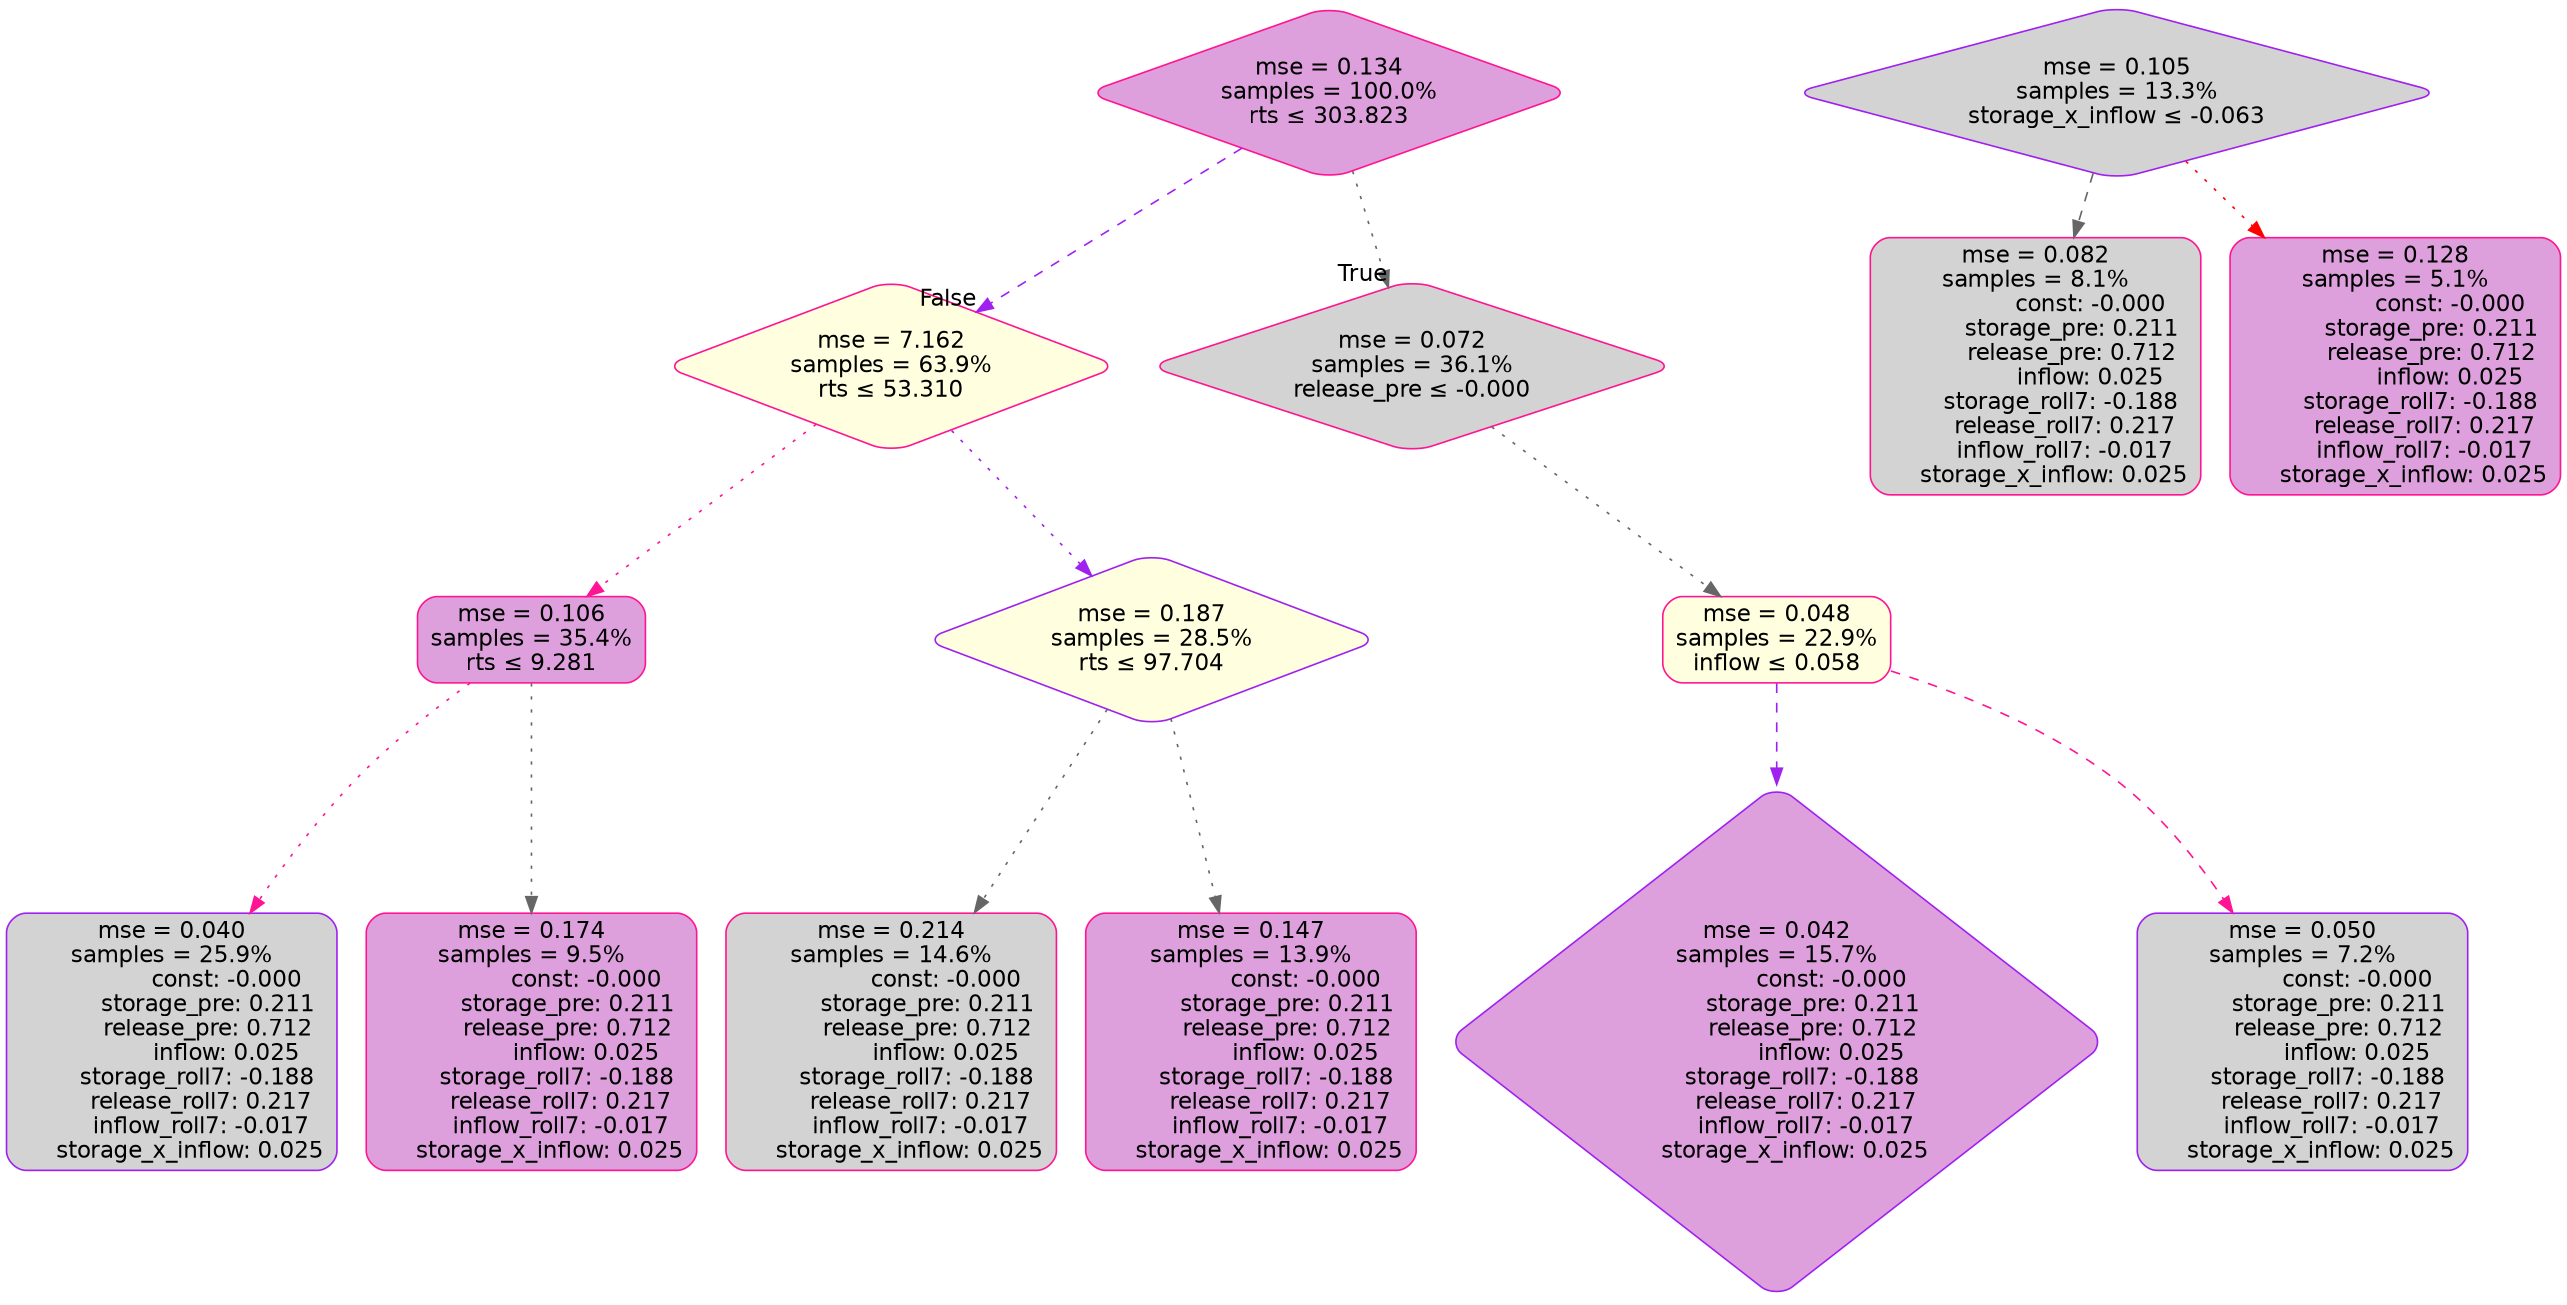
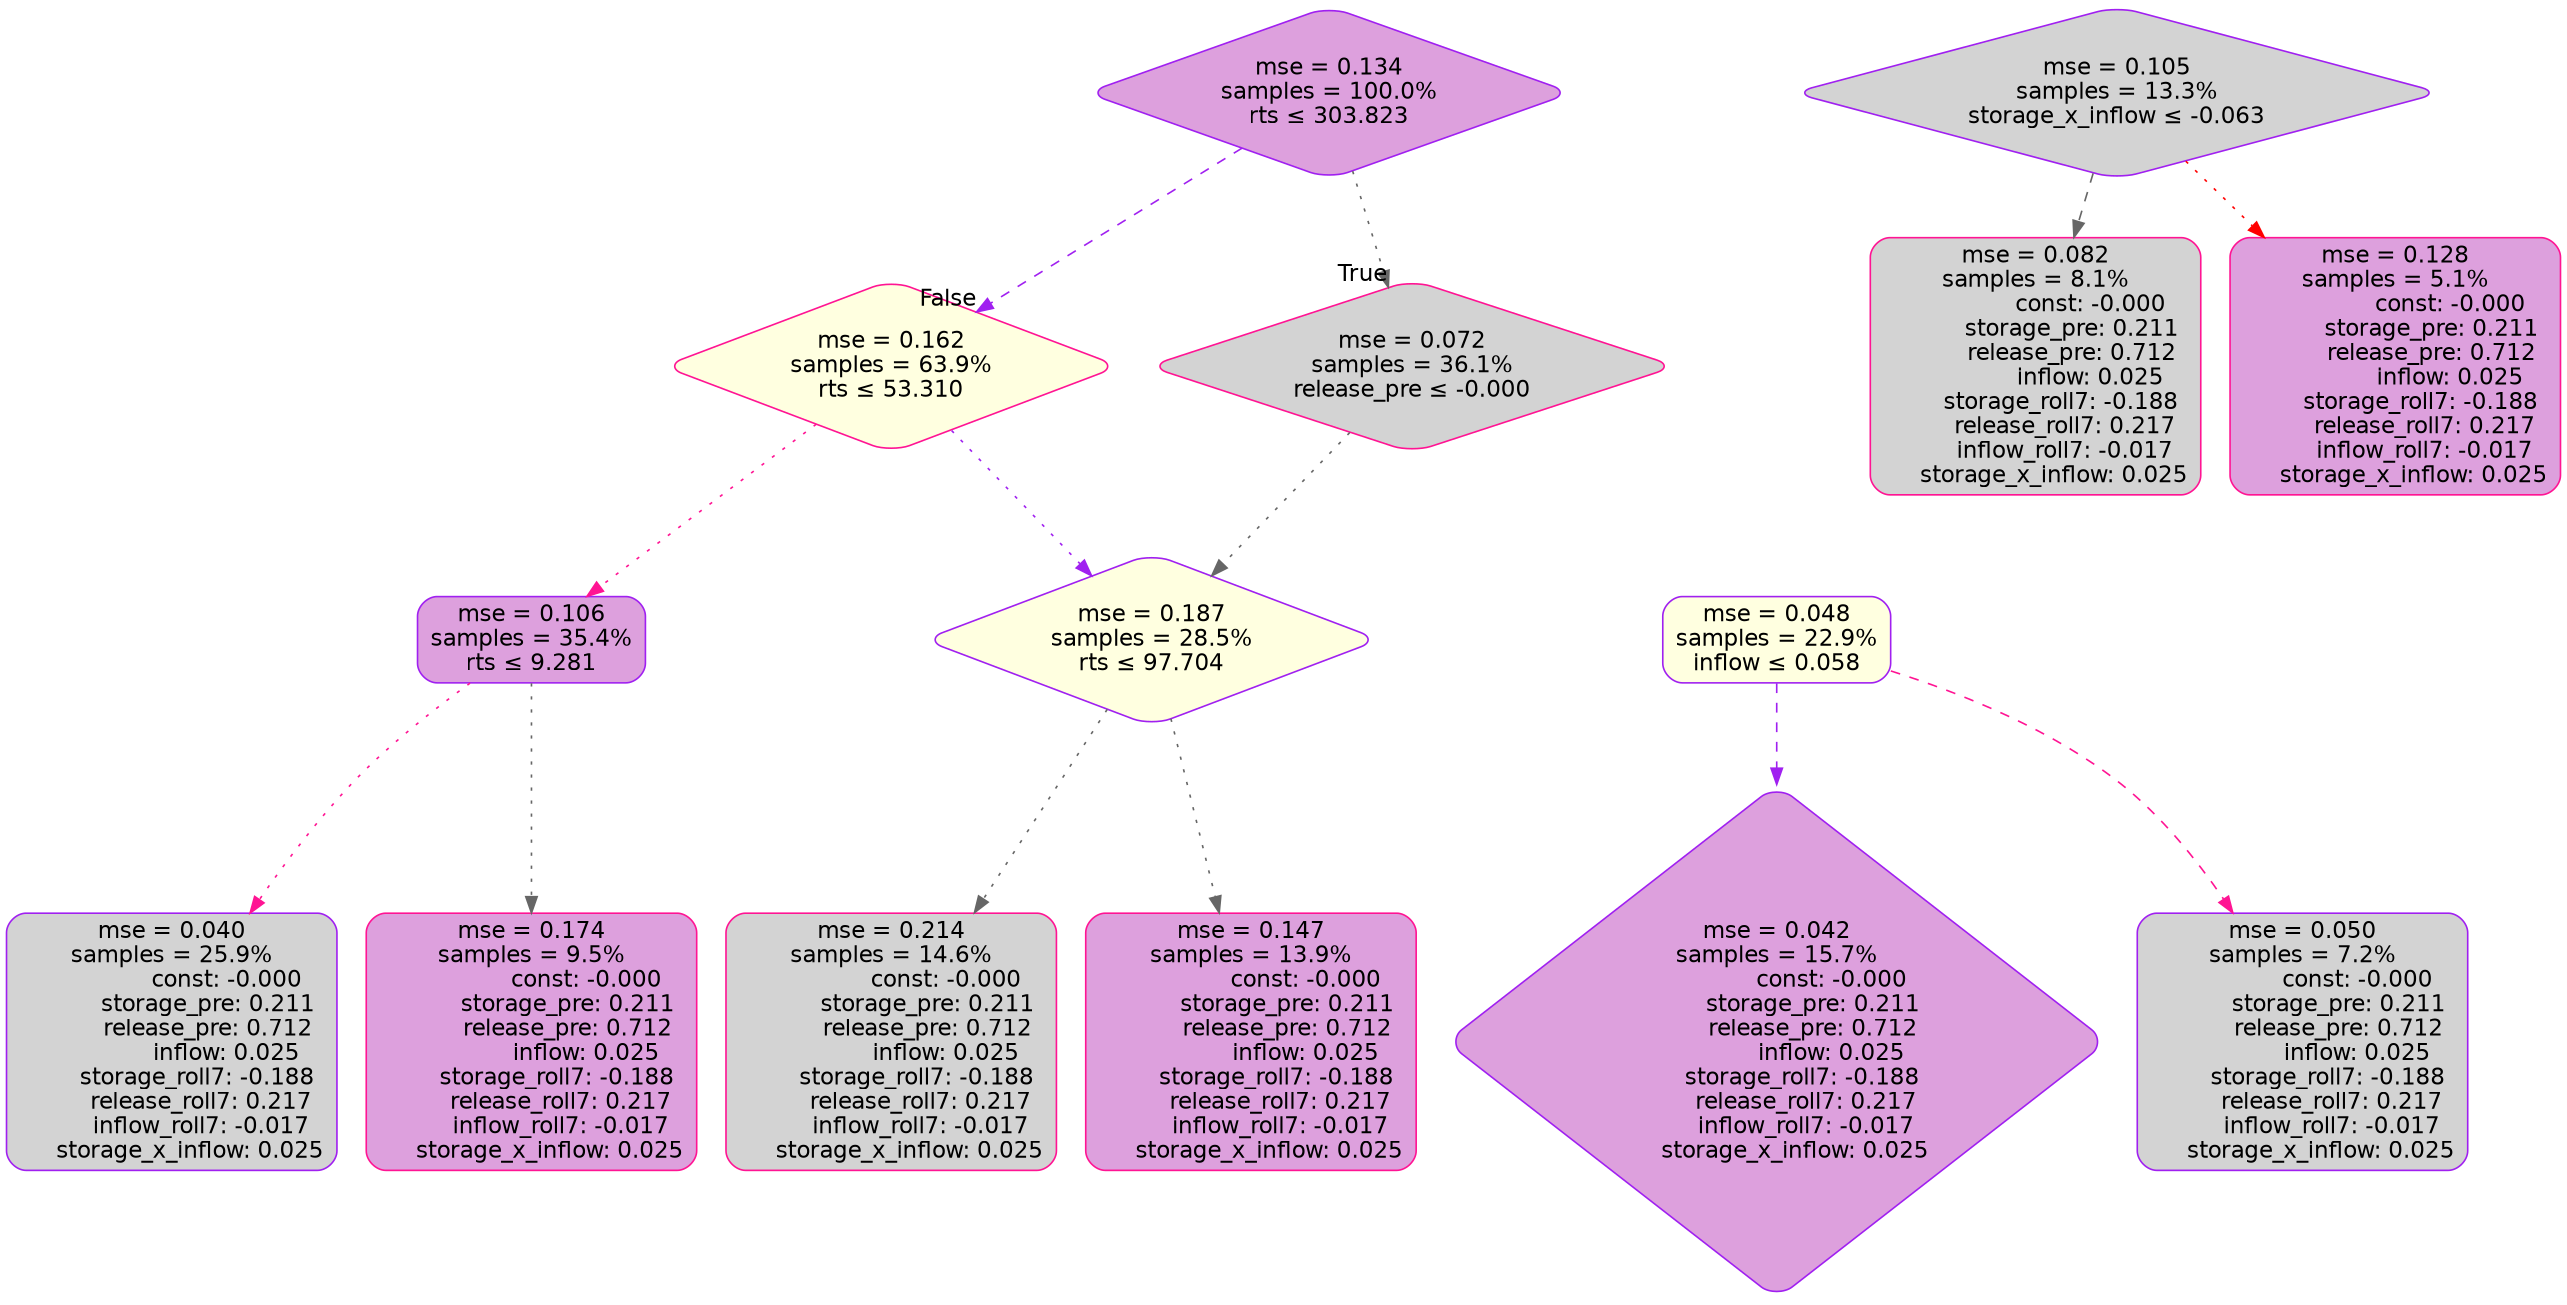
(1329, 93) -> (1329, 93)
(891, 366) -> (891, 366)
(1599, 507) -> (1286, 498)
(531, 640) -> (531, 640)
(1777, 640) -> (1777, 640)
